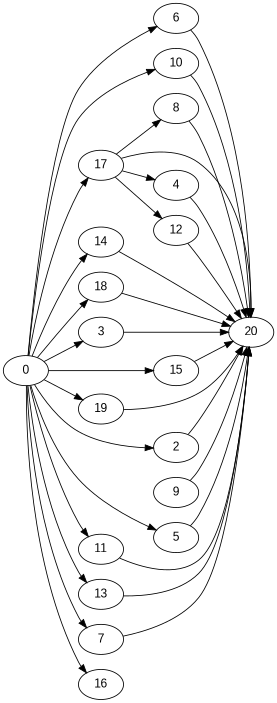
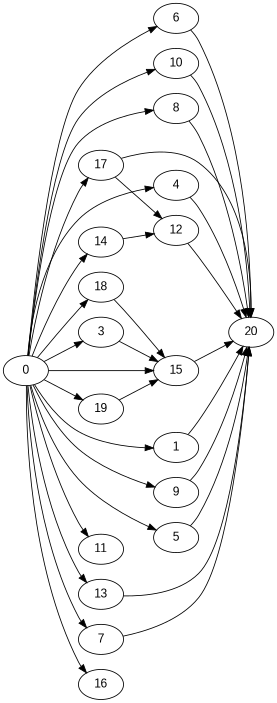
(135, 139) -> (62, 175)
(135, 174) -> (66, 235)
(174, 283) -> (134, 237)
(172, 308) -> (137, 325)
(172, 332) -> (135, 349)
(189, 398) -> (135, 392)
(176, 447) -> (176, 447)
none -> (78, 449)
(207, 550) -> none
